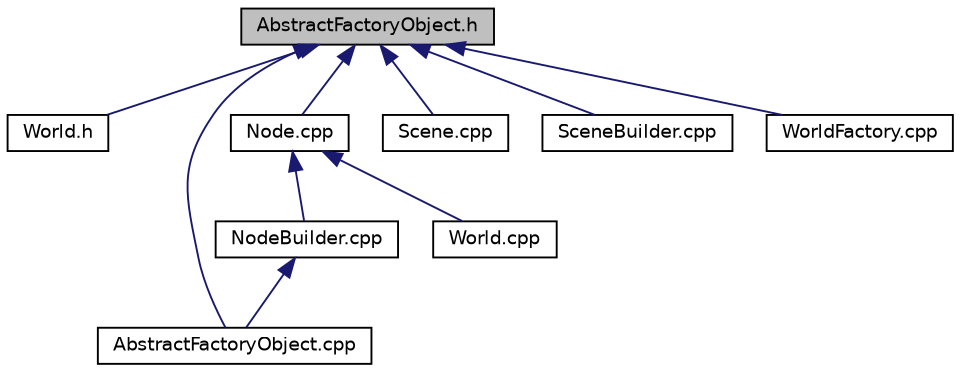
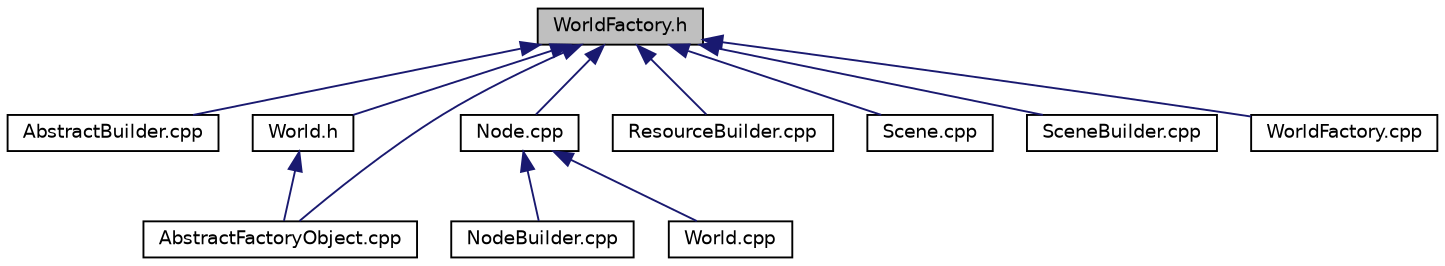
(368, 27) -> (620, 27)
none -> (113, 133)
none -> (723, 133)
(265, 301) -> (290, 196)
